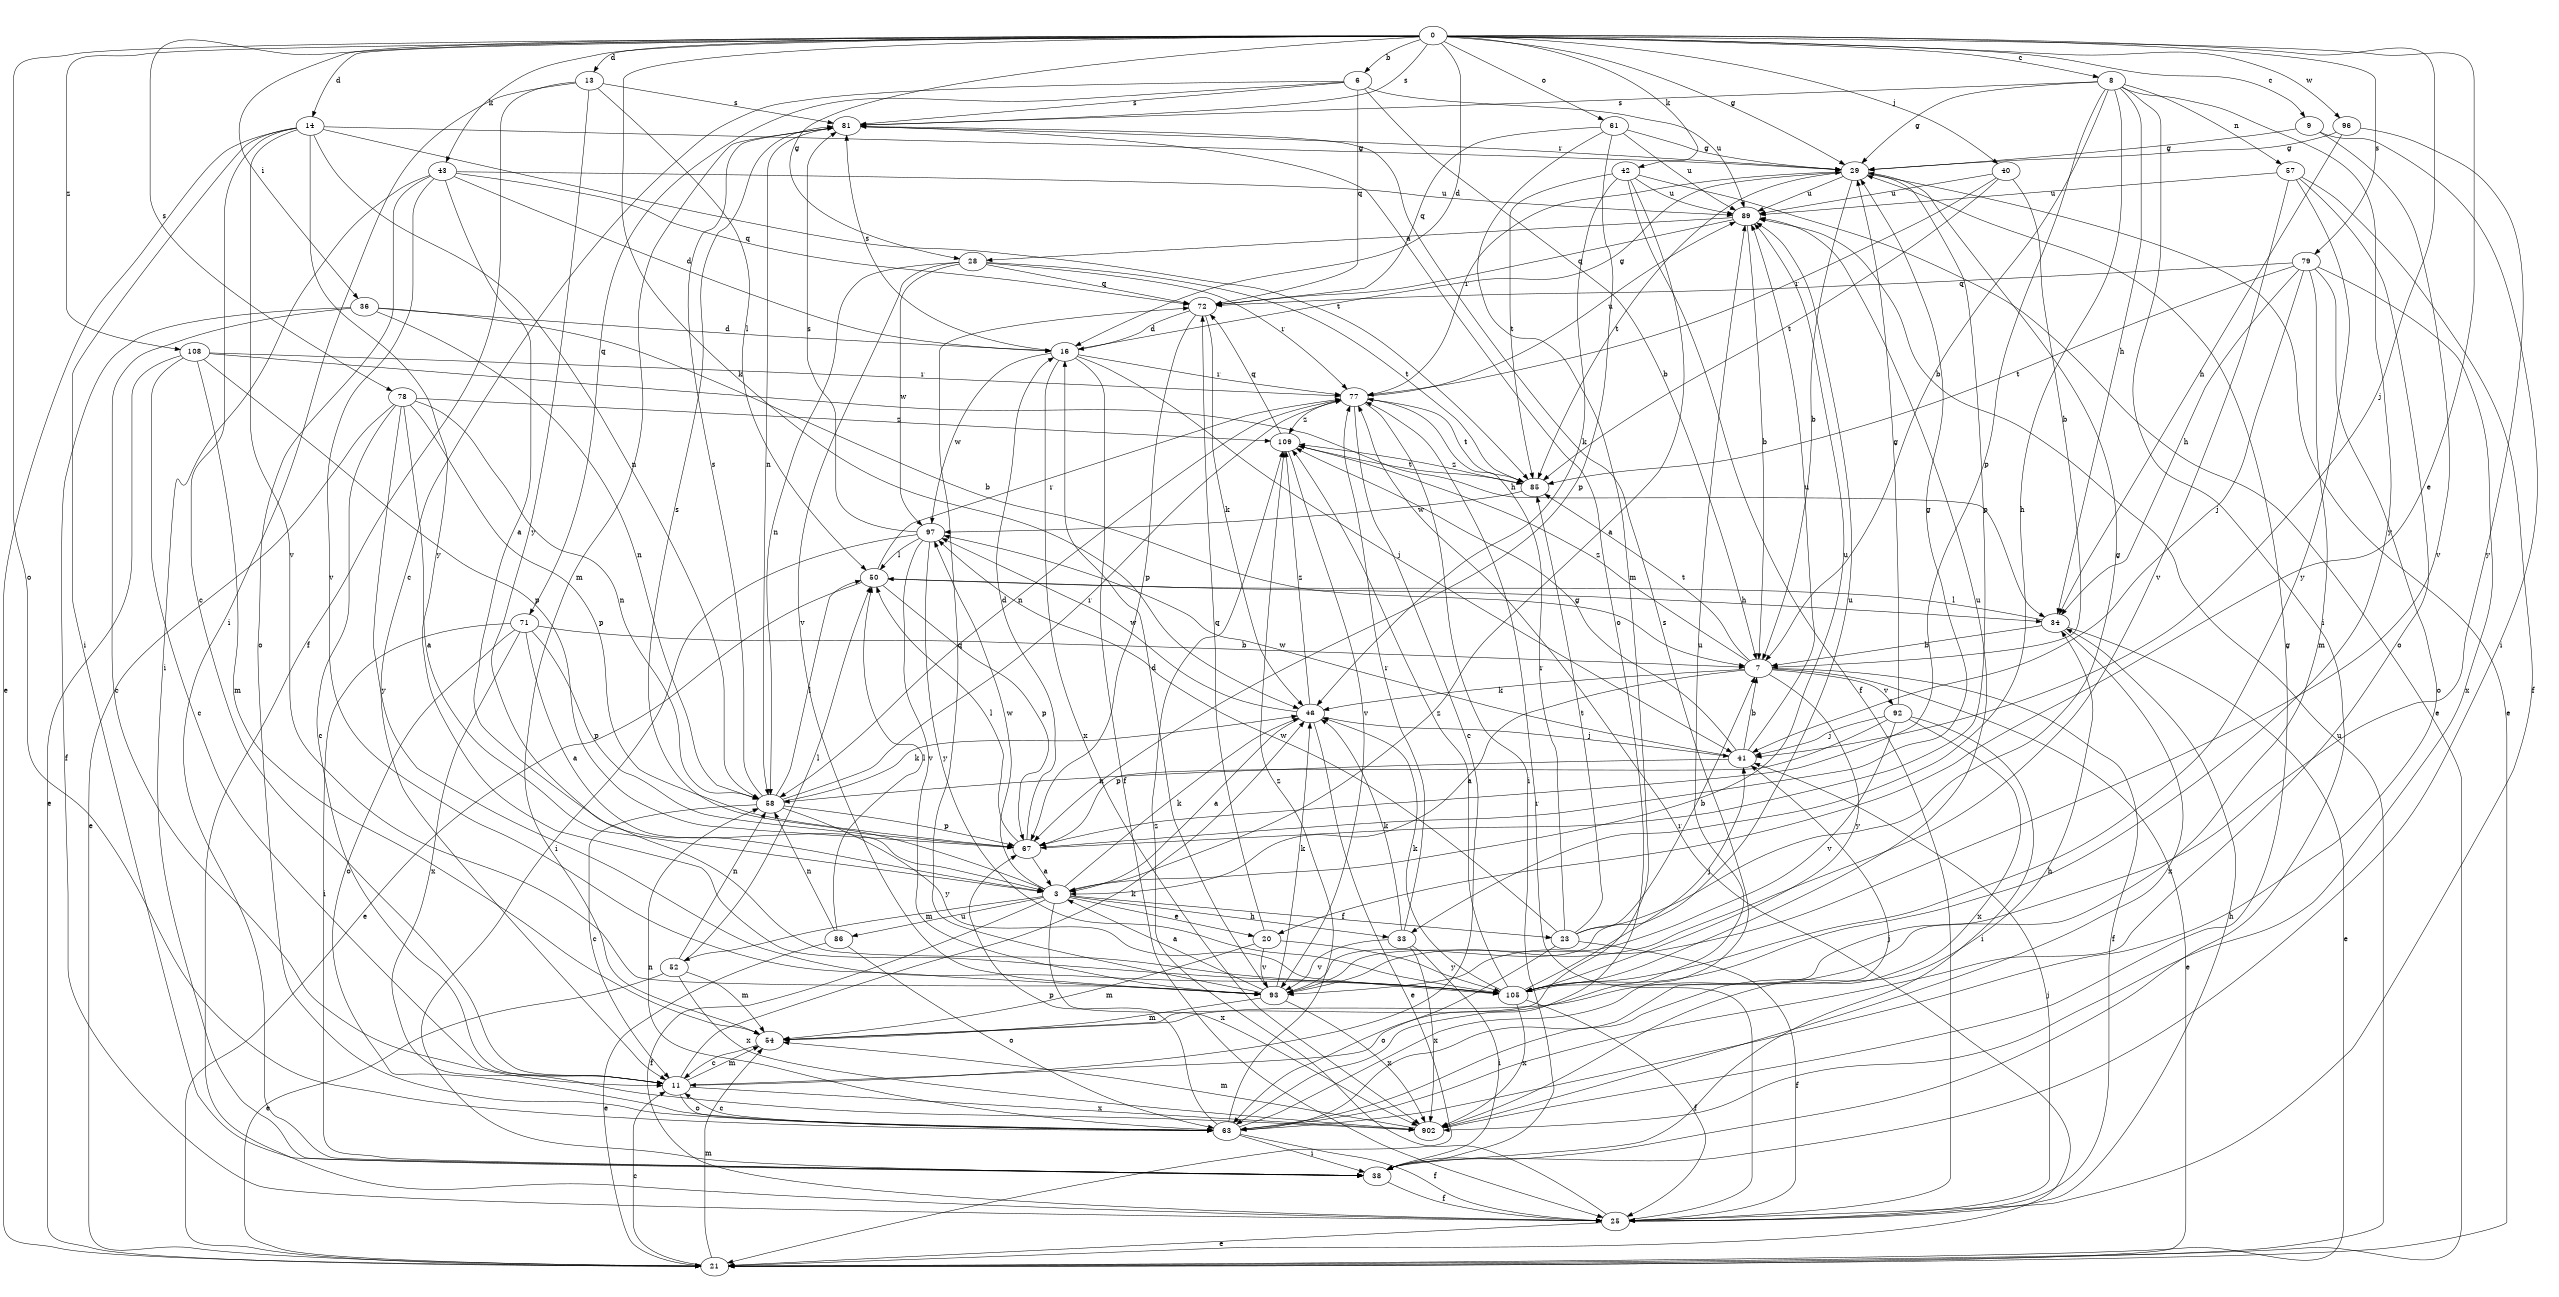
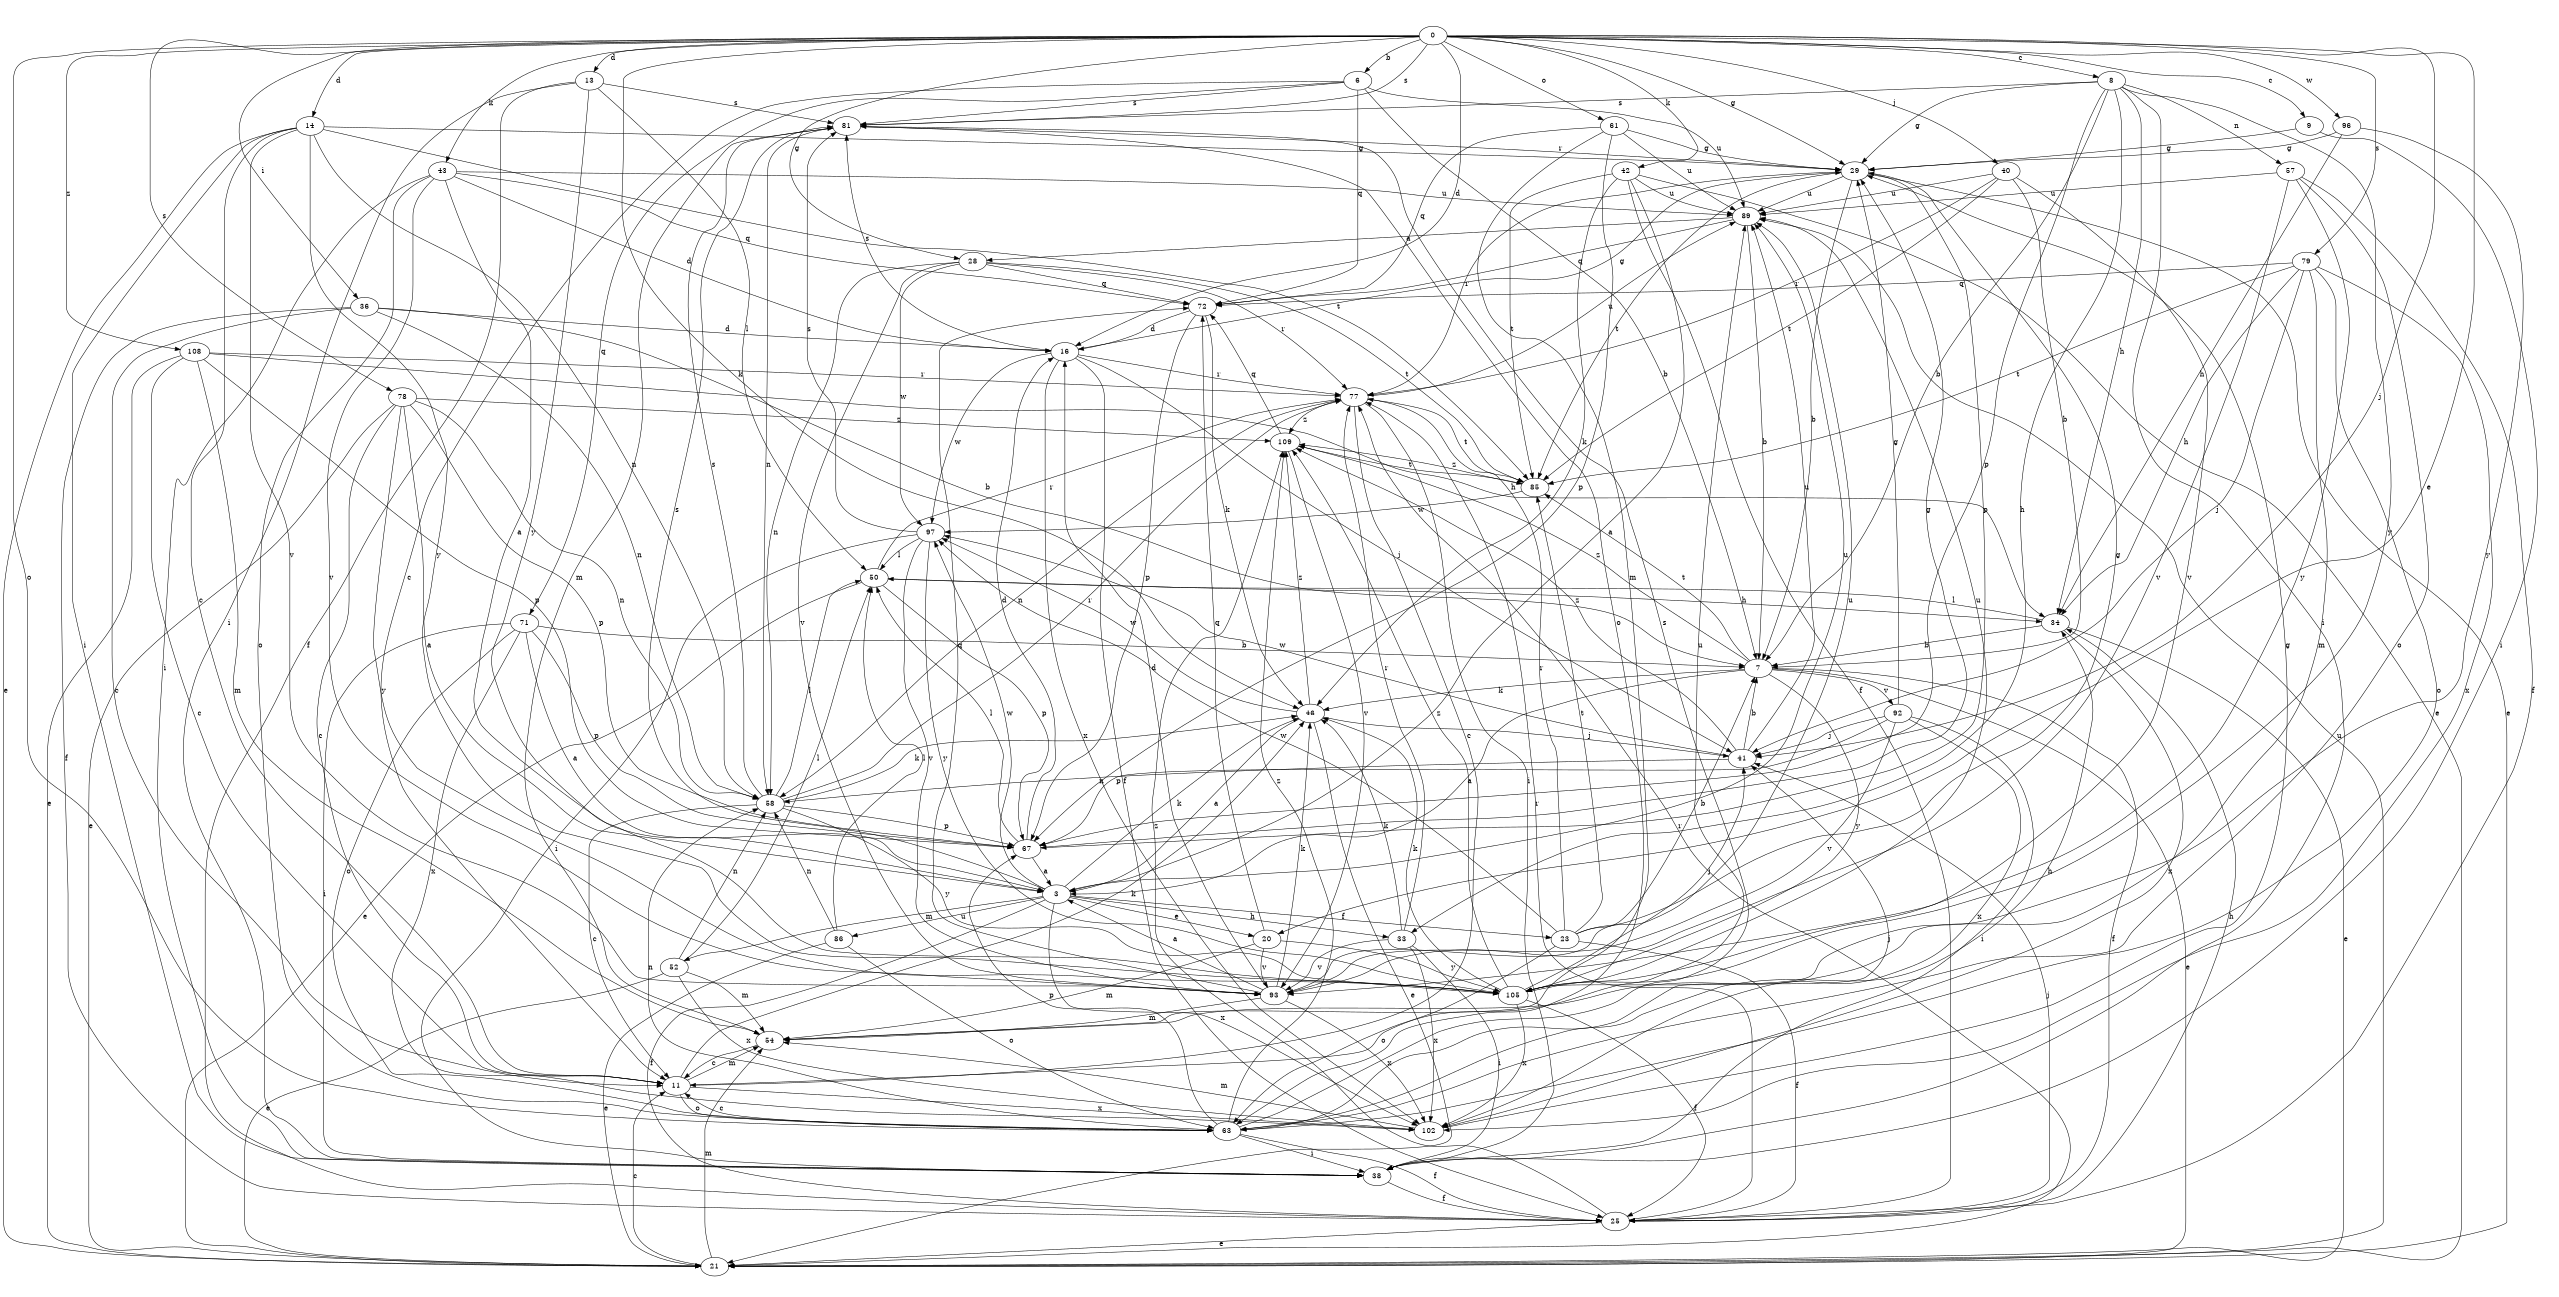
(1578, 600) -> (1578, 600)
(2122, 782) -> (2046, 830)
(1429, 1131) -> (1429, 1131)
